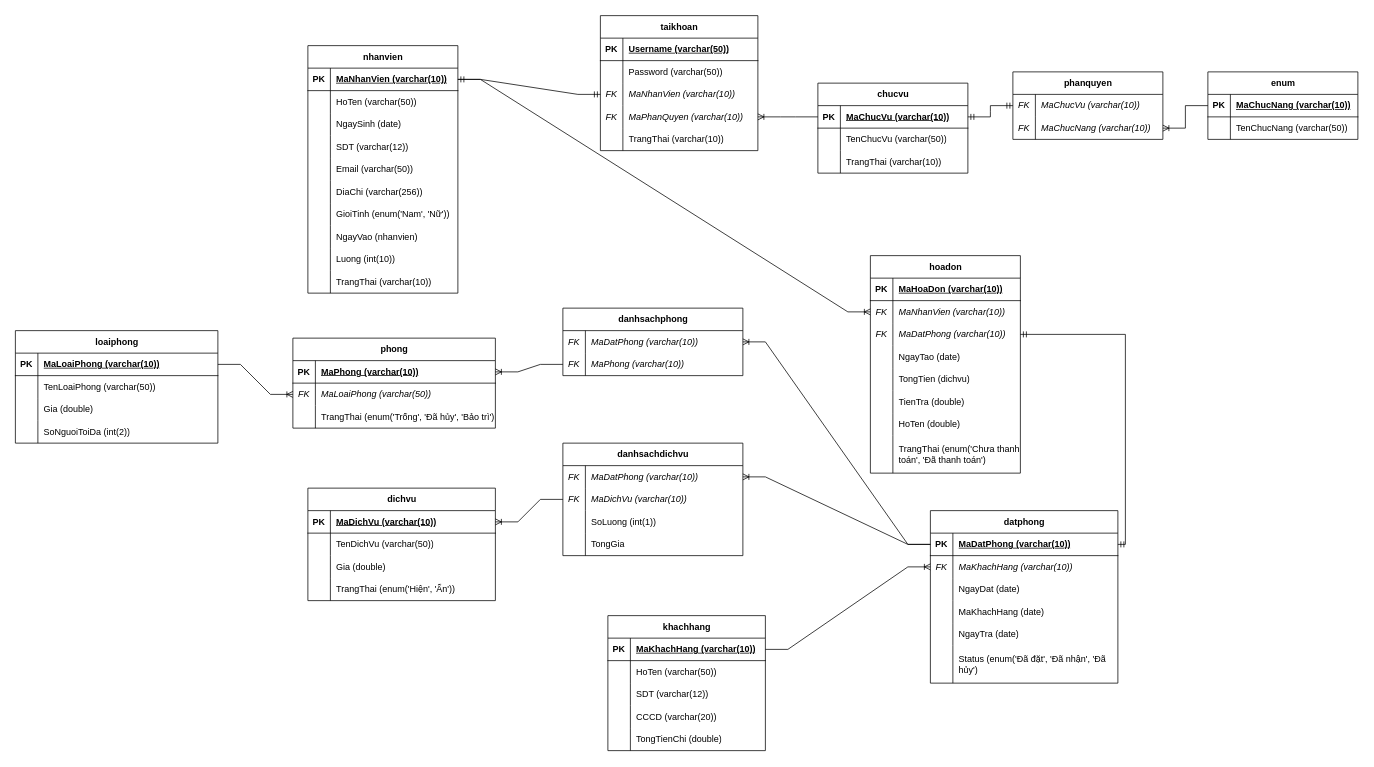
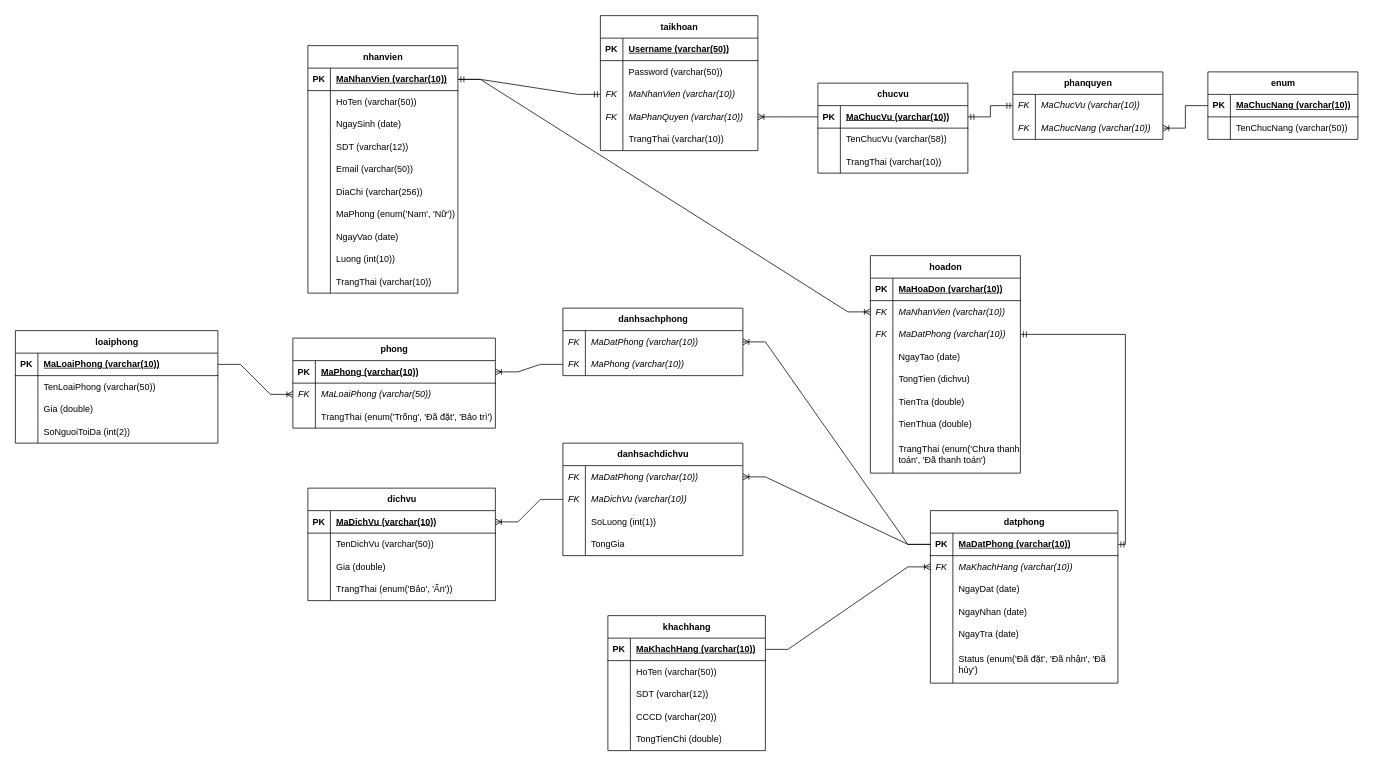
(903, 139) -> (903, 139)
(395, 214) -> (396, 214)
(379, 237) -> (370, 237)
(408, 417) -> (408, 417)
(932, 424) -> (938, 424)
(401, 589) -> (400, 589)
(1003, 612) -> (996, 612)
